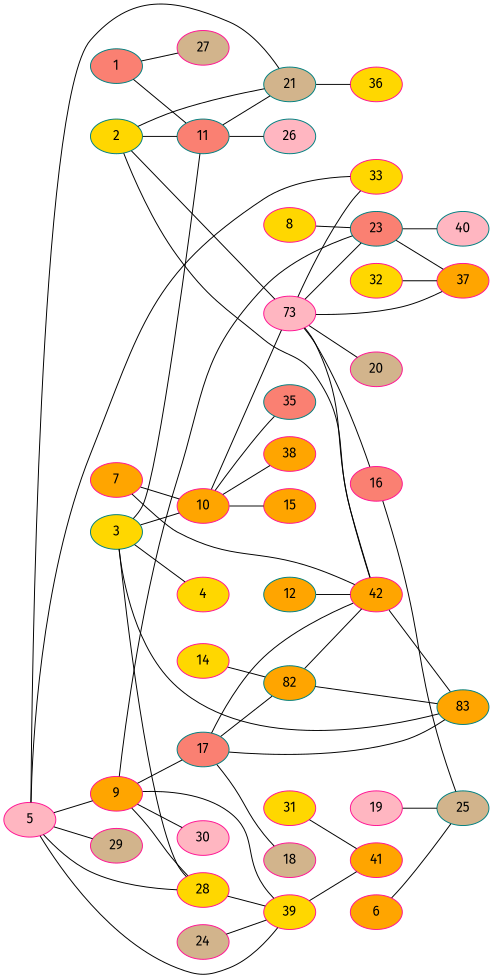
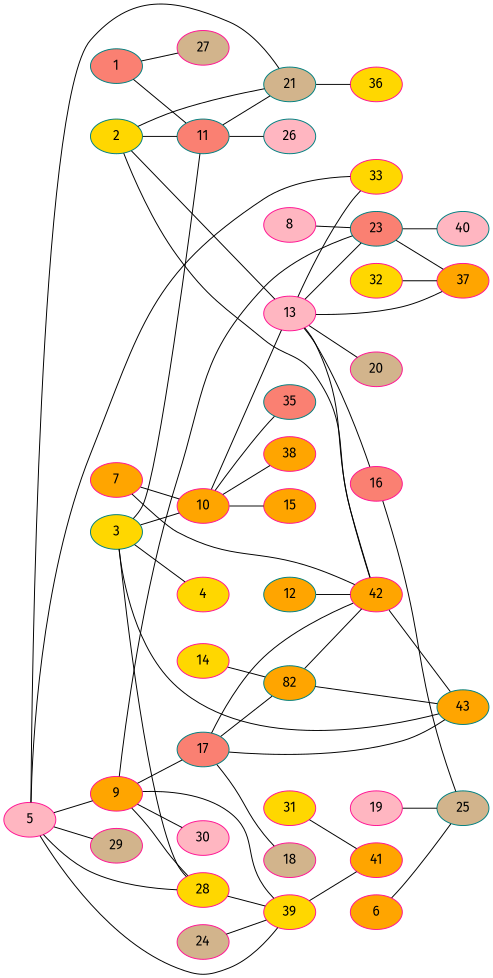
(290, 225) -> (290, 225)
(290, 314) -> (290, 314)
(463, 707) -> (463, 707)
